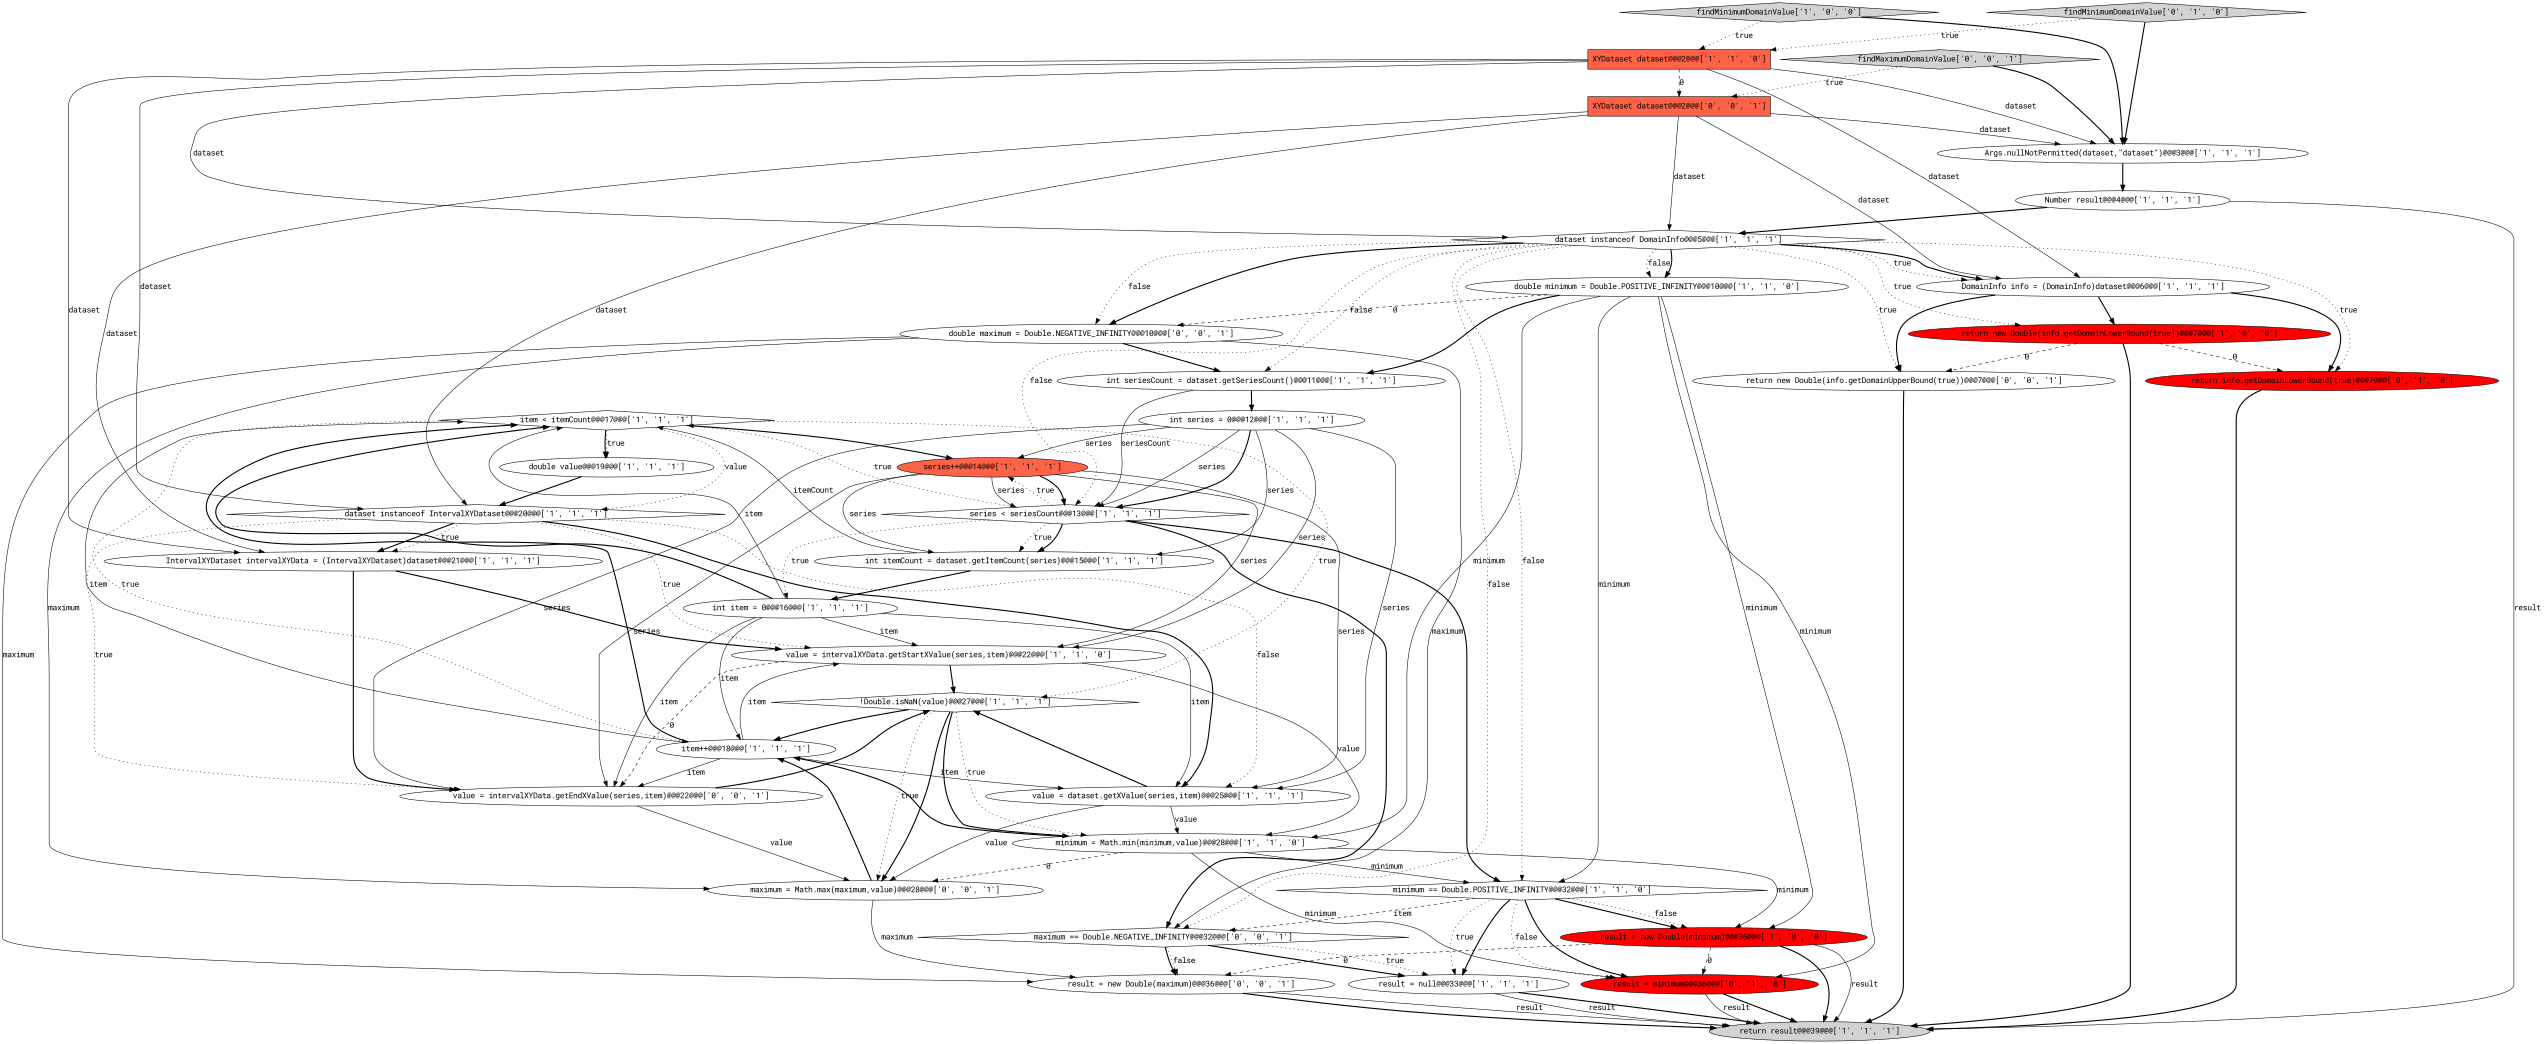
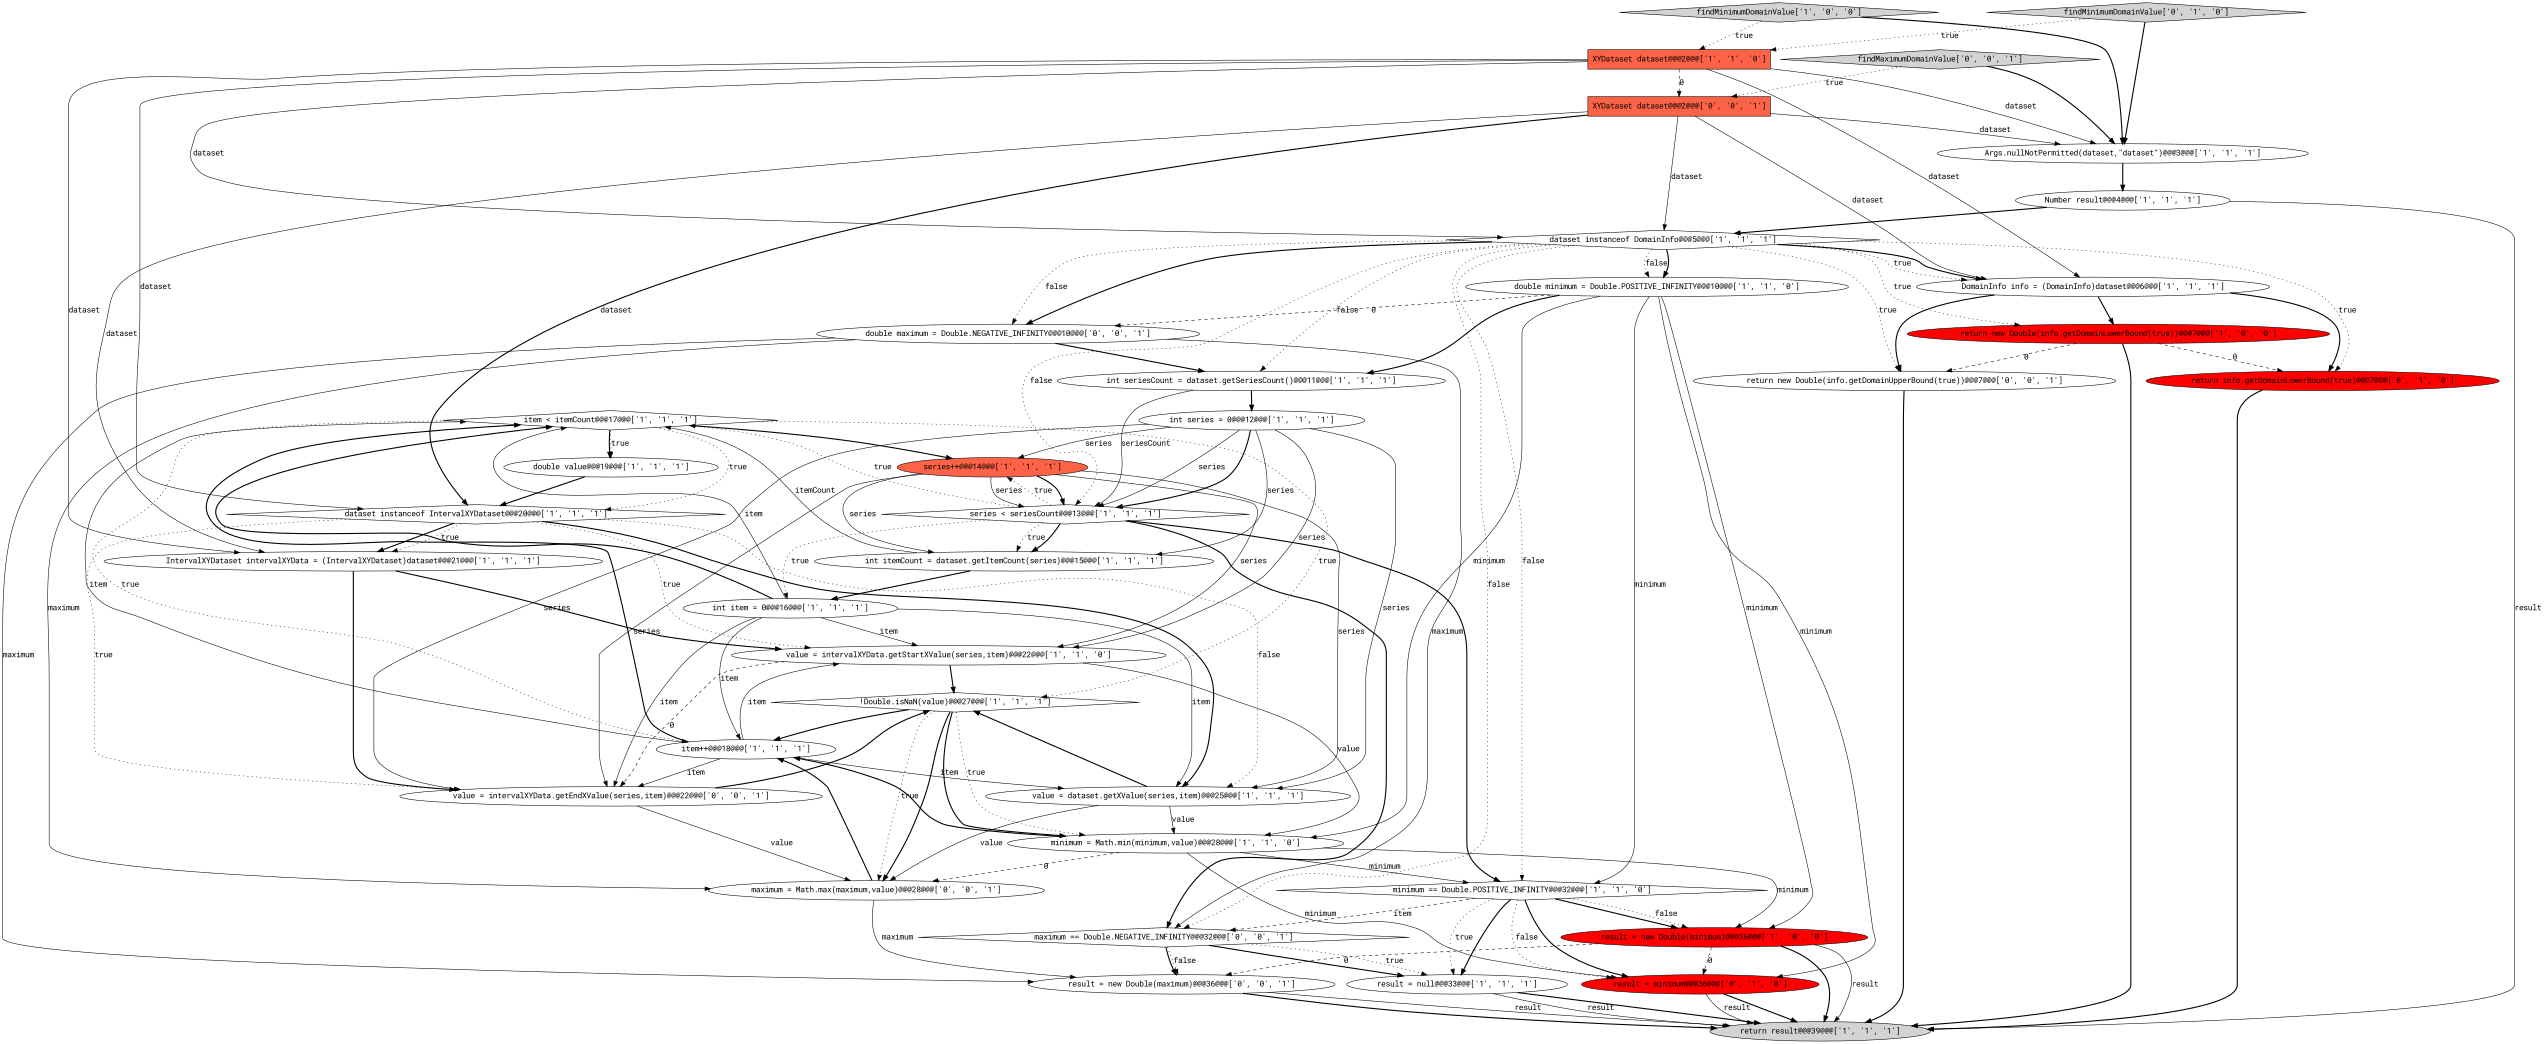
(940, 209) -> (943, 209)
(736, 467) -> (738, 467)
